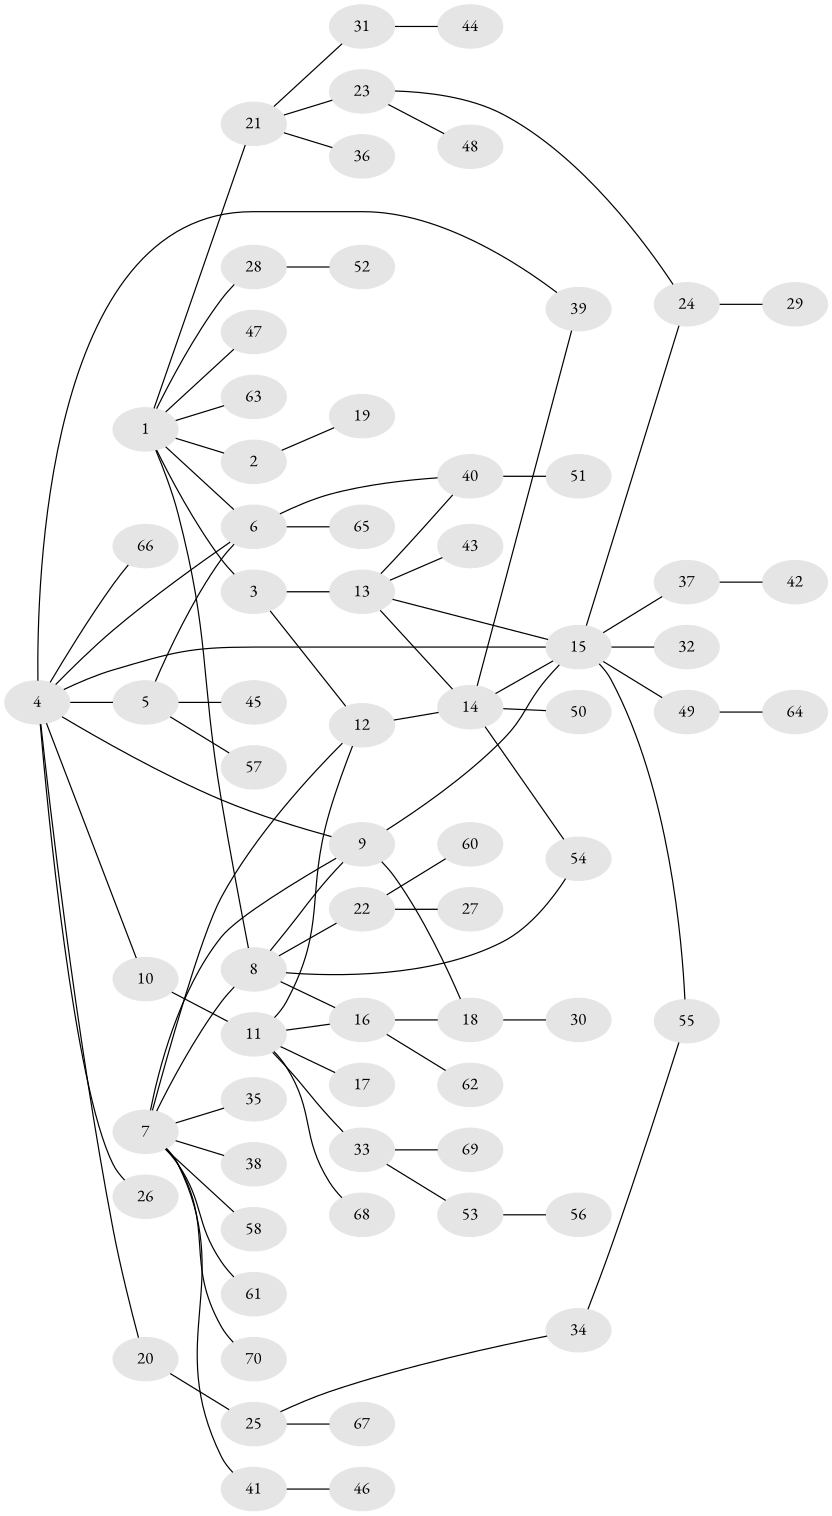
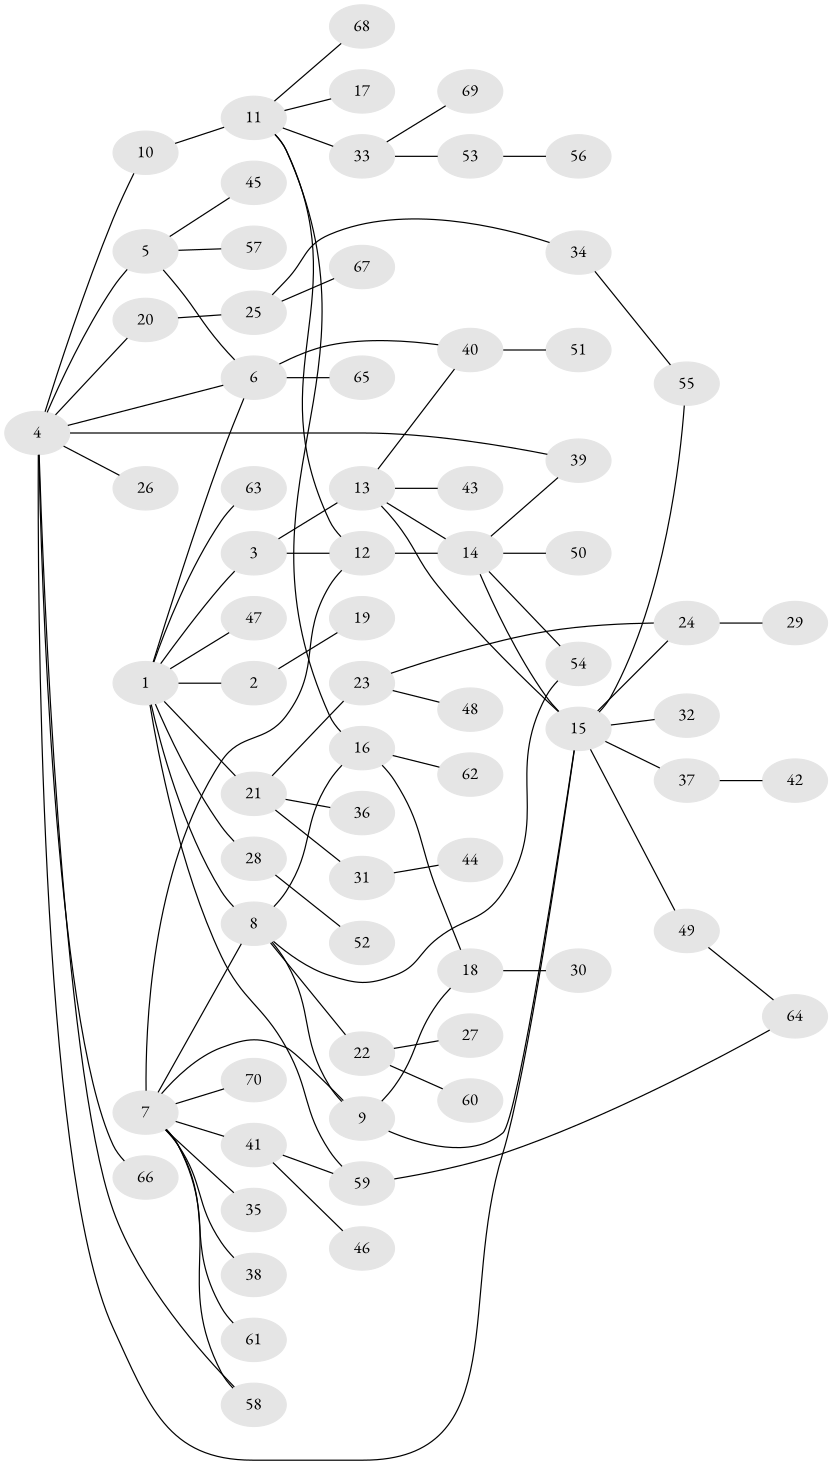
(192, 787) -> (91, 1111)
none -> (362, 1184)
